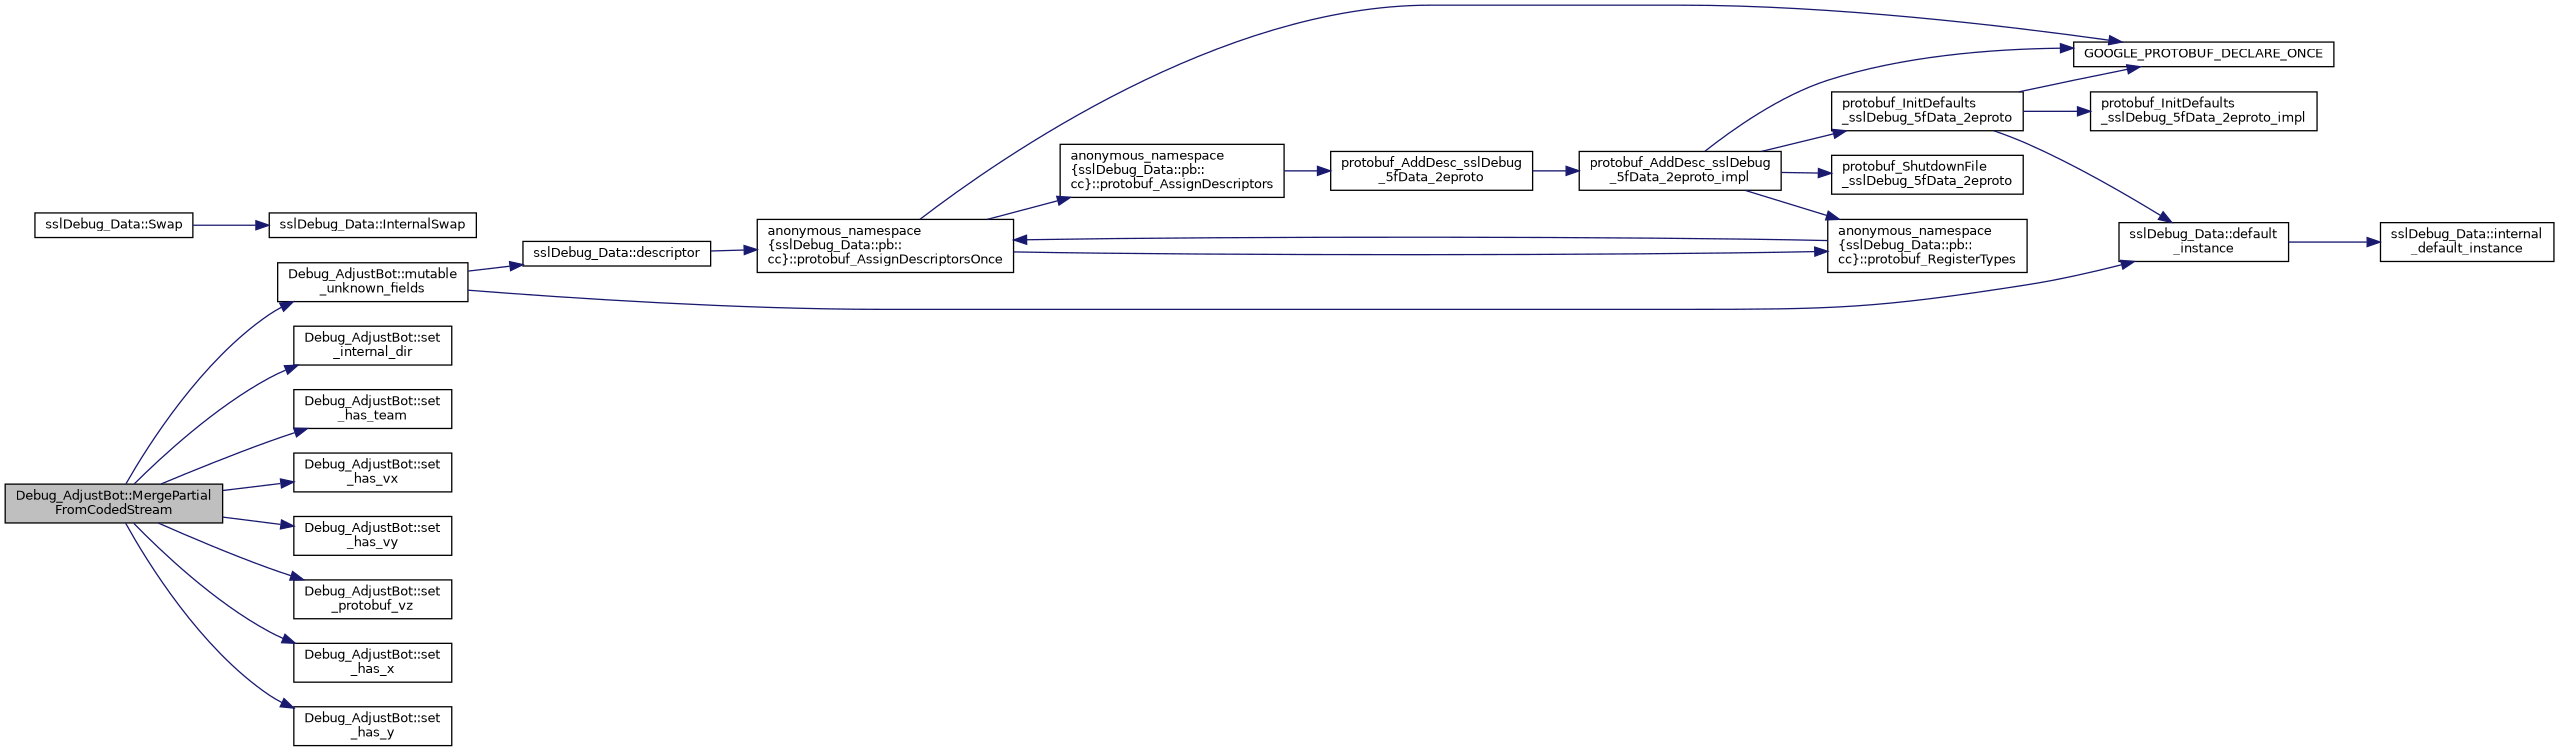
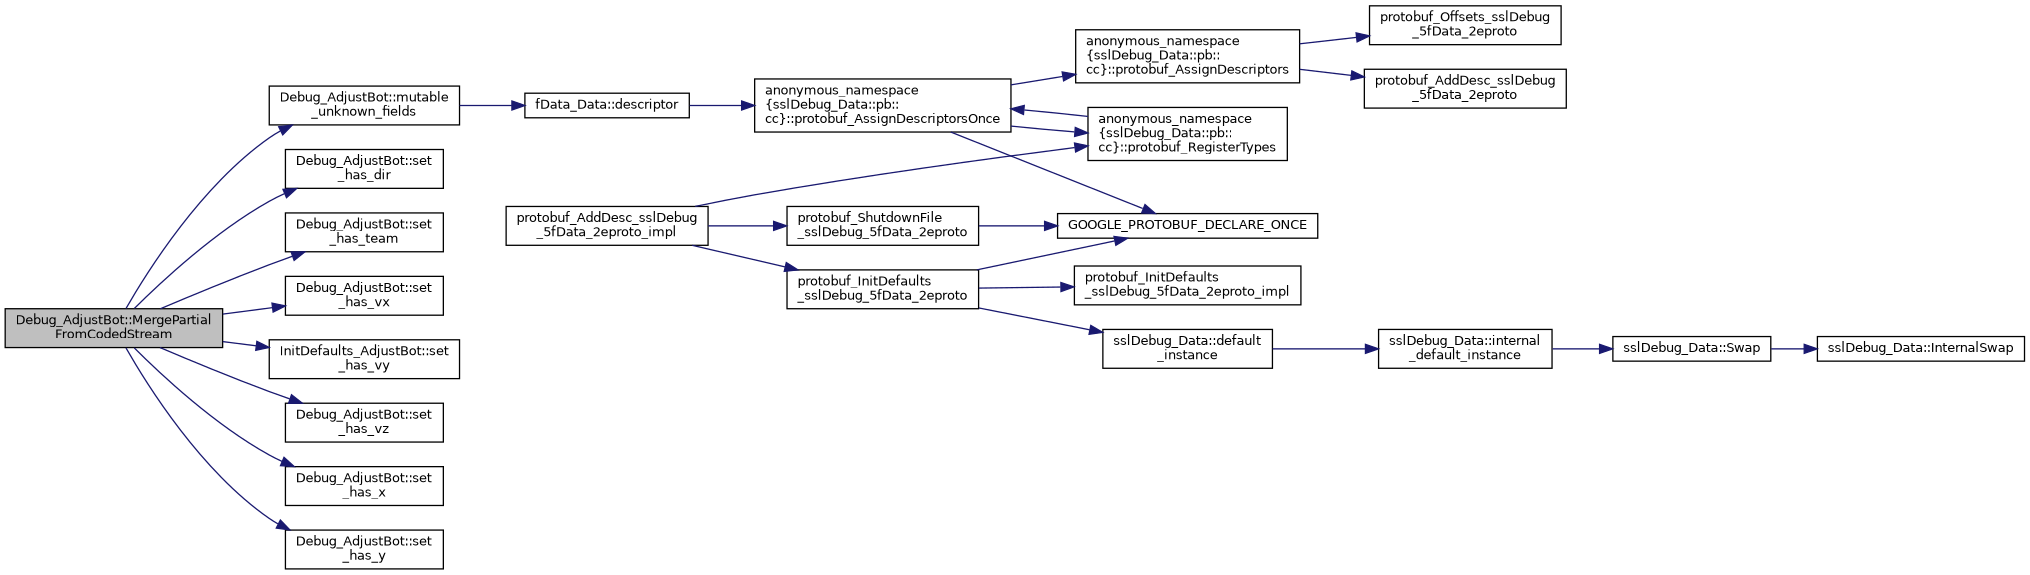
none -> (1465, 25)
(1873, 68) -> (1012, 226)
(1549, 171) -> none
(617, 254) -> (607, 105)
(1296, 309) -> none
(373, 346) -> (364, 169)
none -> (1576, 349)
(373, 536) -> (364, 359)
(373, 599) -> (364, 423)
